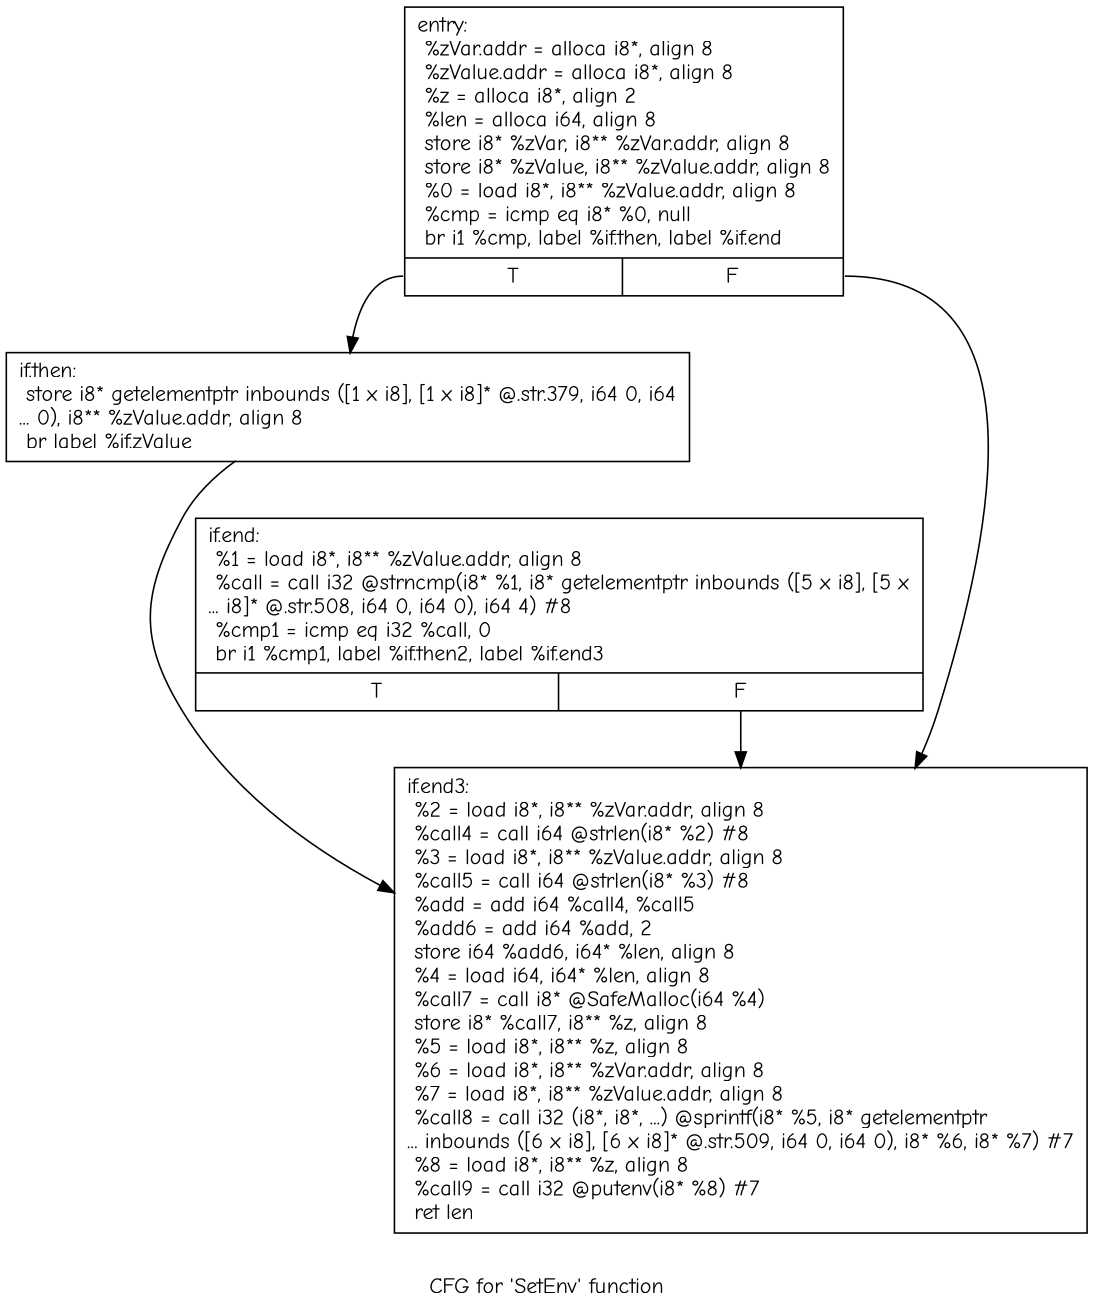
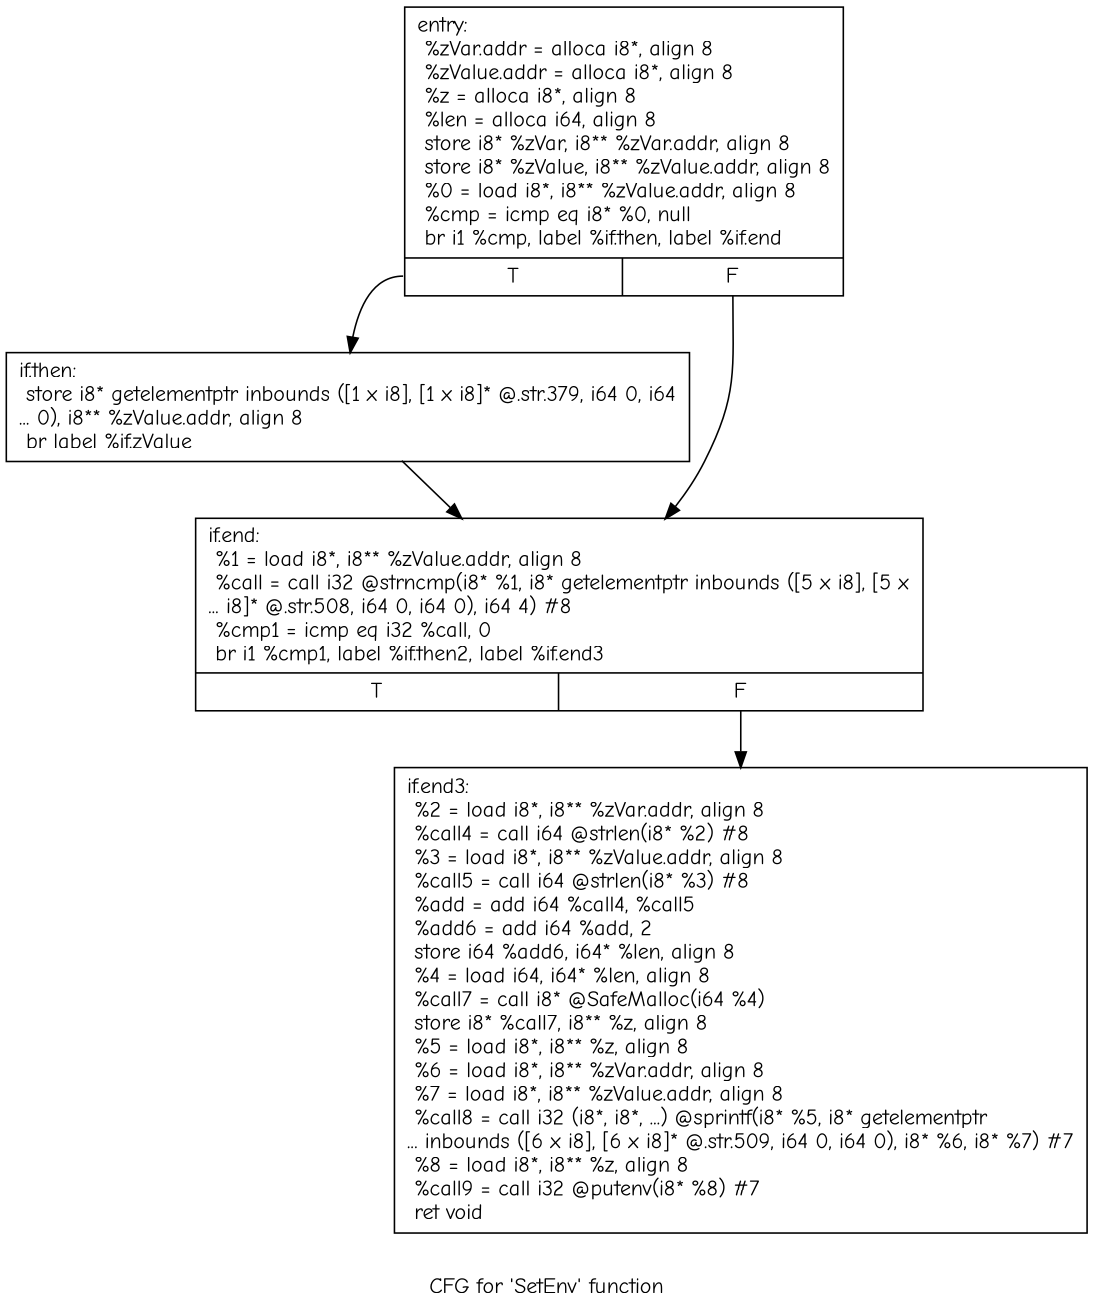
(527, 96) -> (527, 96)
(987, 478) -> (726, 407)
(178, 703) -> (426, 484)
(441, 1213) -> (446, 1213)
